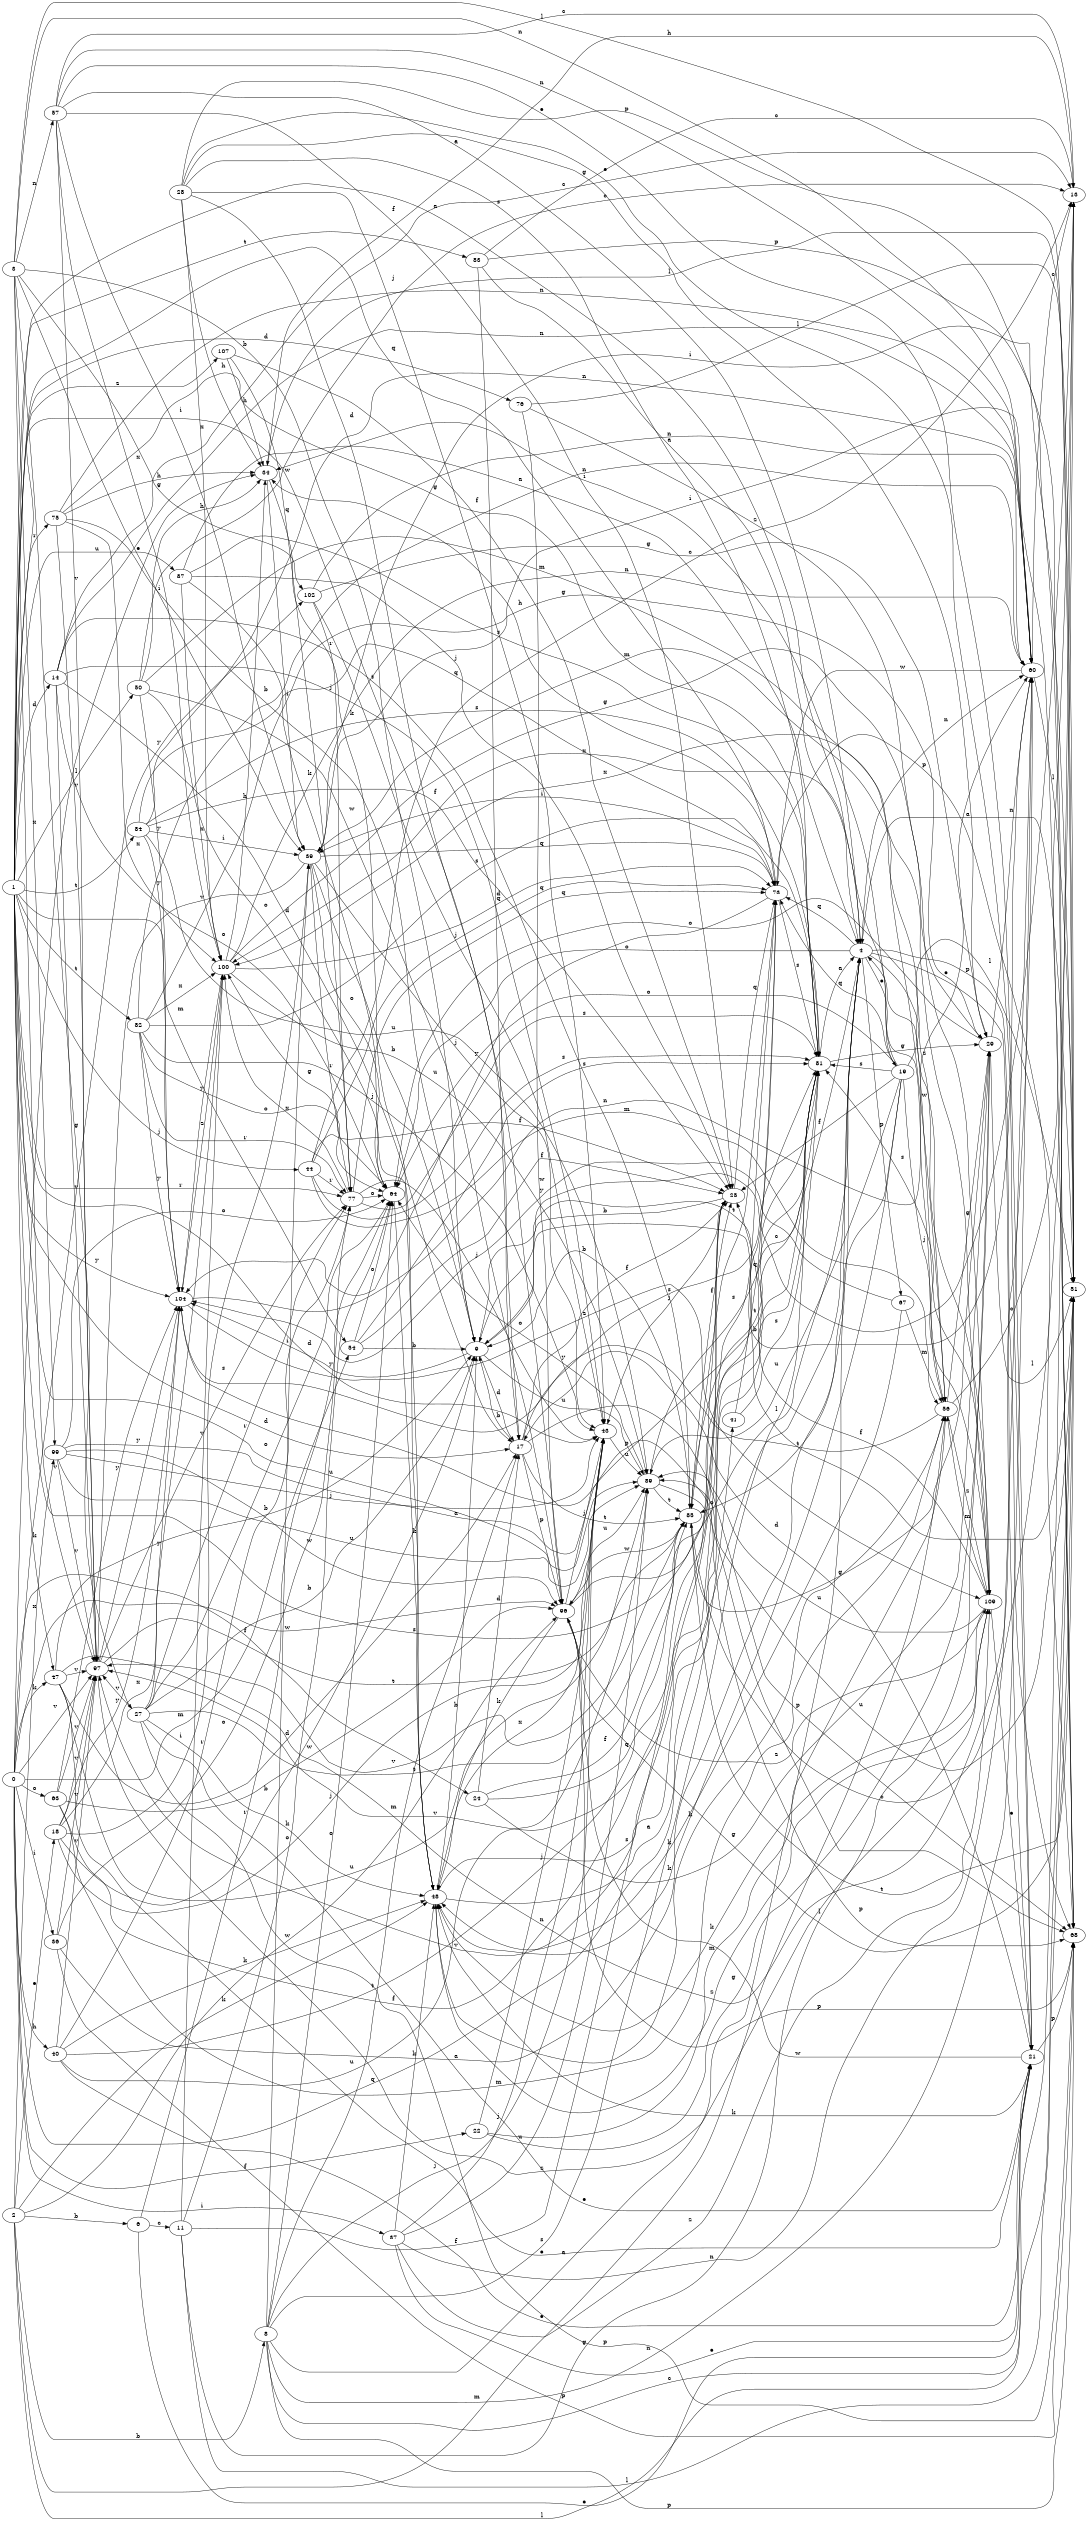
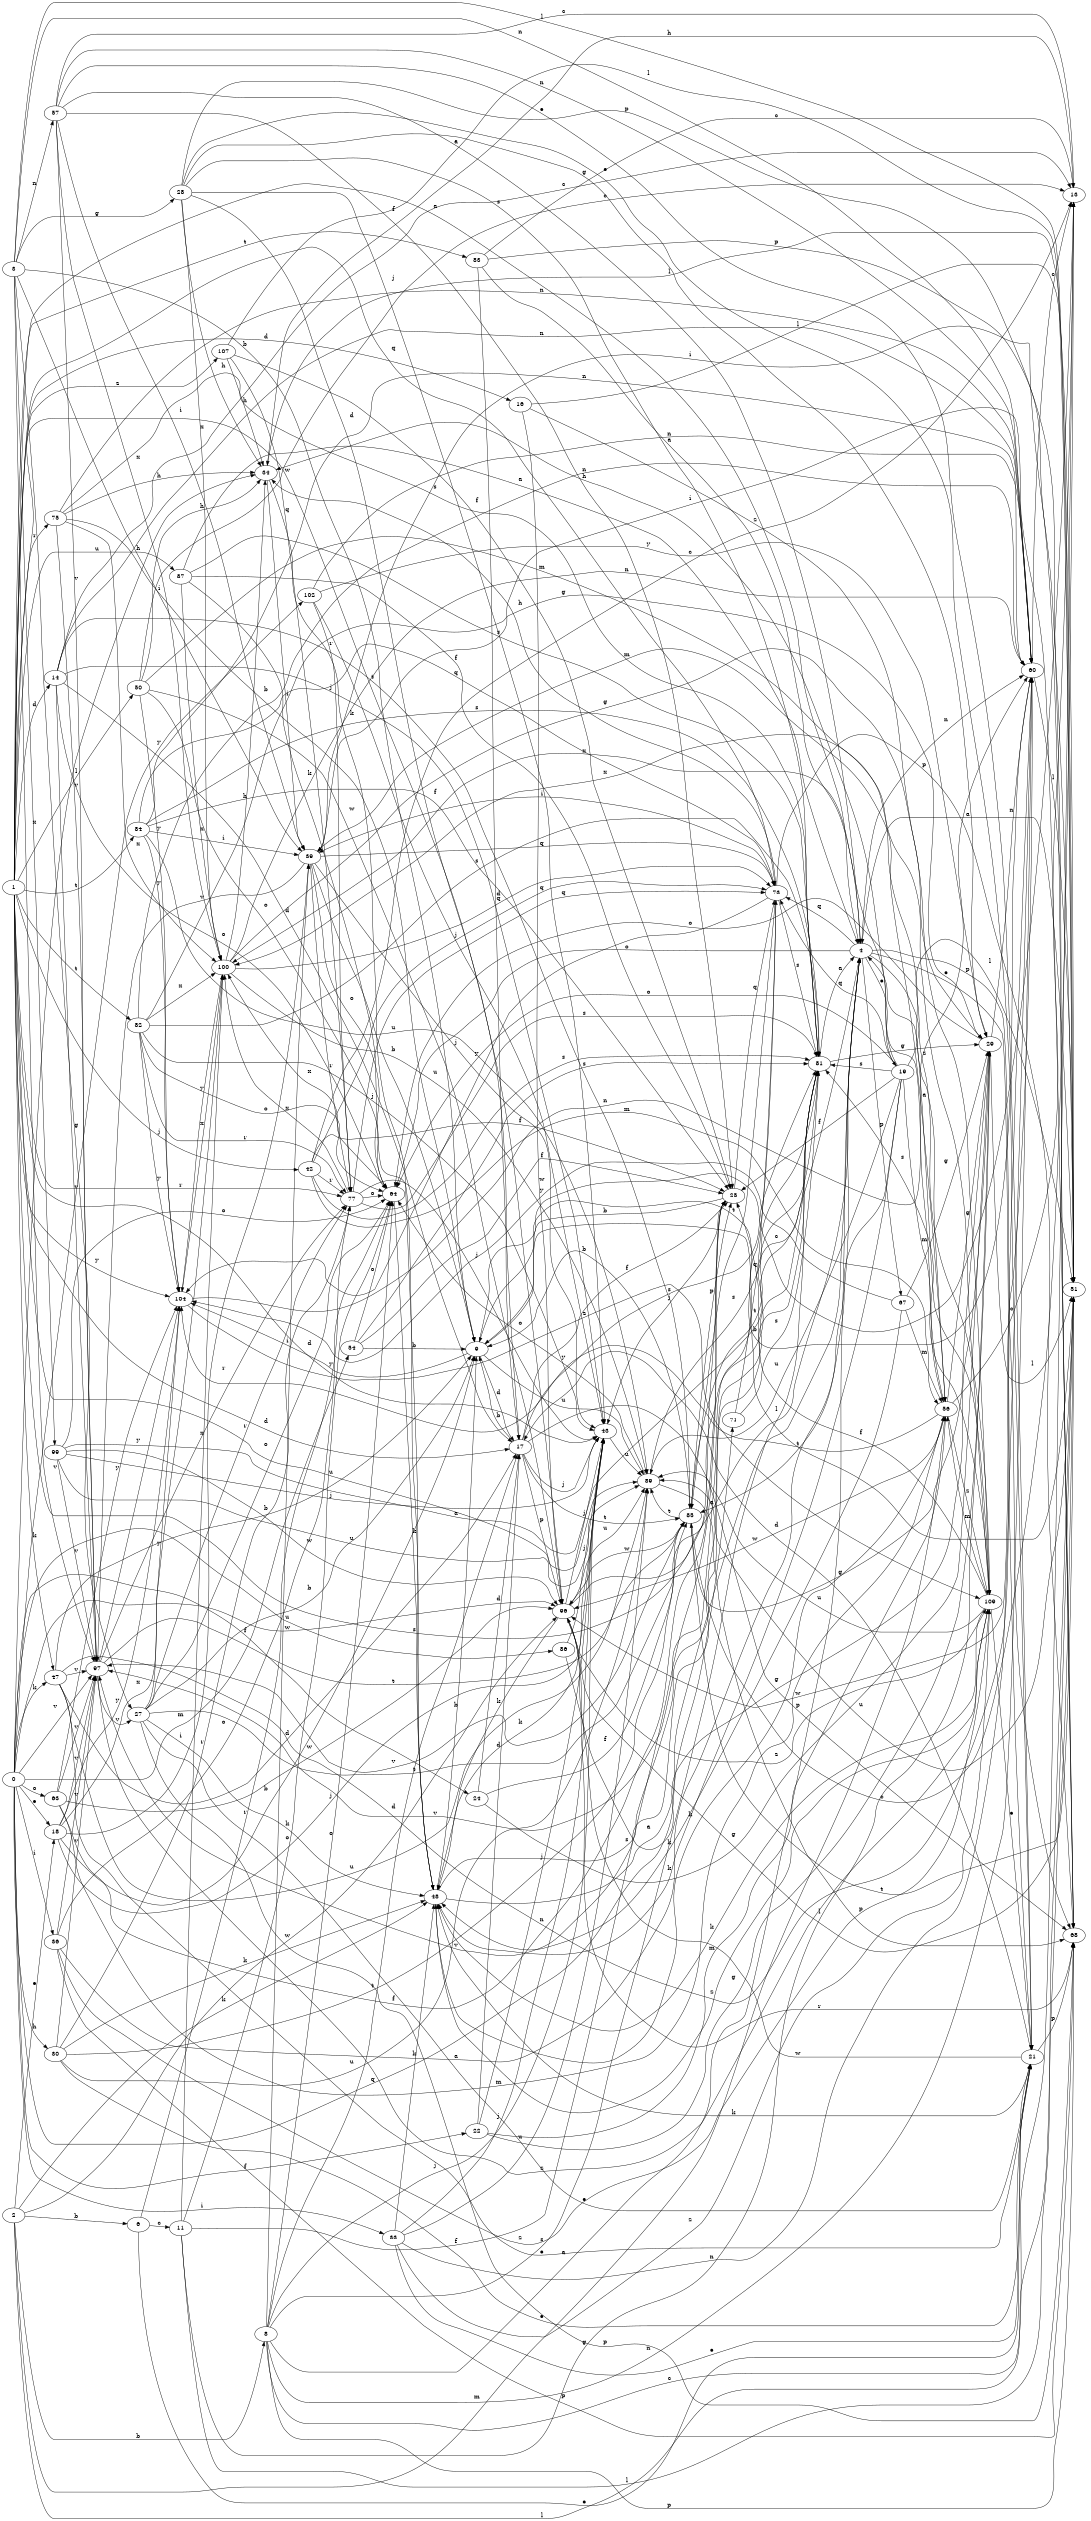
none -> (1039, 223)
(520, 405) -> (520, 405)
(142, 457) -> (79, 217)
(584, 476) -> (584, 476)
(435, 487) -> (435, 487)
(649, 544) -> (649, 544)
(138, 549) -> (138, 549)
(456, 658) -> (456, 658)
(821, 683) -> (1015, 1100)
(310, 1071) -> (310, 1071)
(196, 1073) -> none
(924, 1095) -> (924, 1095)
(202, 1124) -> (202, 1124)
(310, 1169) -> (310, 1169)
none -> (952, 1178)
(924, 1240) -> (924, 1240)
(712, 1291) -> (712, 1291)
(721, 1358) -> none
(224, 1368) -> (224, 1368)
(734, 1420) -> (734, 1420)
(202, 1433) -> (202, 1433)
(674, 1461) -> none
none -> (567, 1491)
(664, 1500) -> (662, 1510)
(712, 1503) -> (712, 1503)
none -> (777, 1533)
none -> (564, 1650)
(118, 1694) -> (104, 1707)
(520, 1722) -> (520, 1722)
none -> (33, 1804)
(394, 1807) -> (394, 1807)
none -> (497, 1808)
(25, 1836) -> none
(819, 2006) -> (819, 2006)
(55, 2054) -> (55, 2054)
none -> (638, 2177)
(394, 2238) -> (394, 2238)
